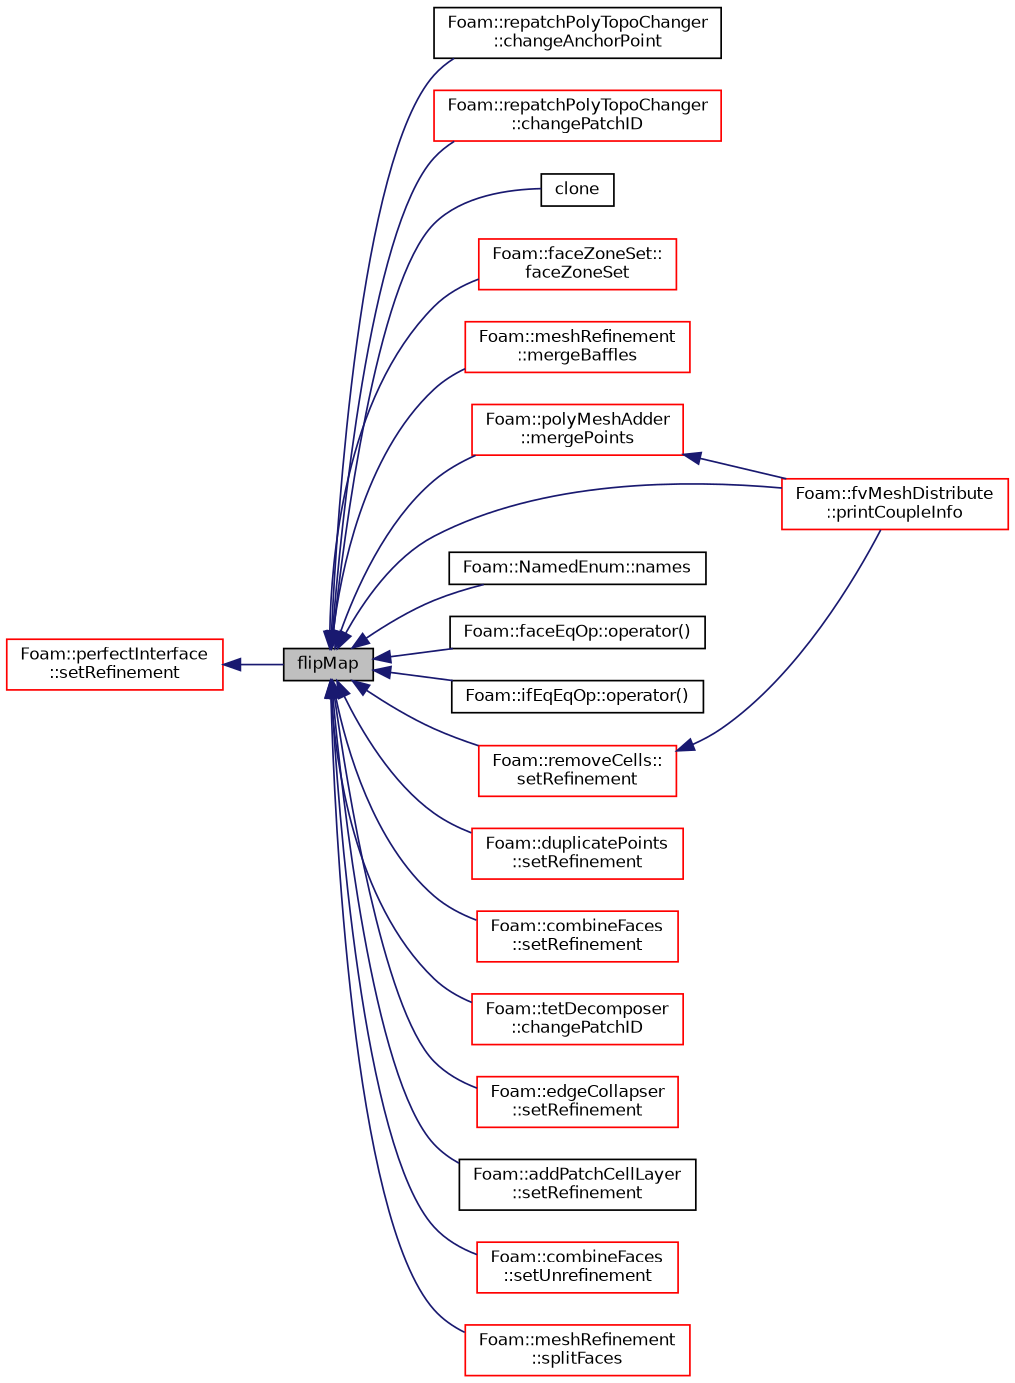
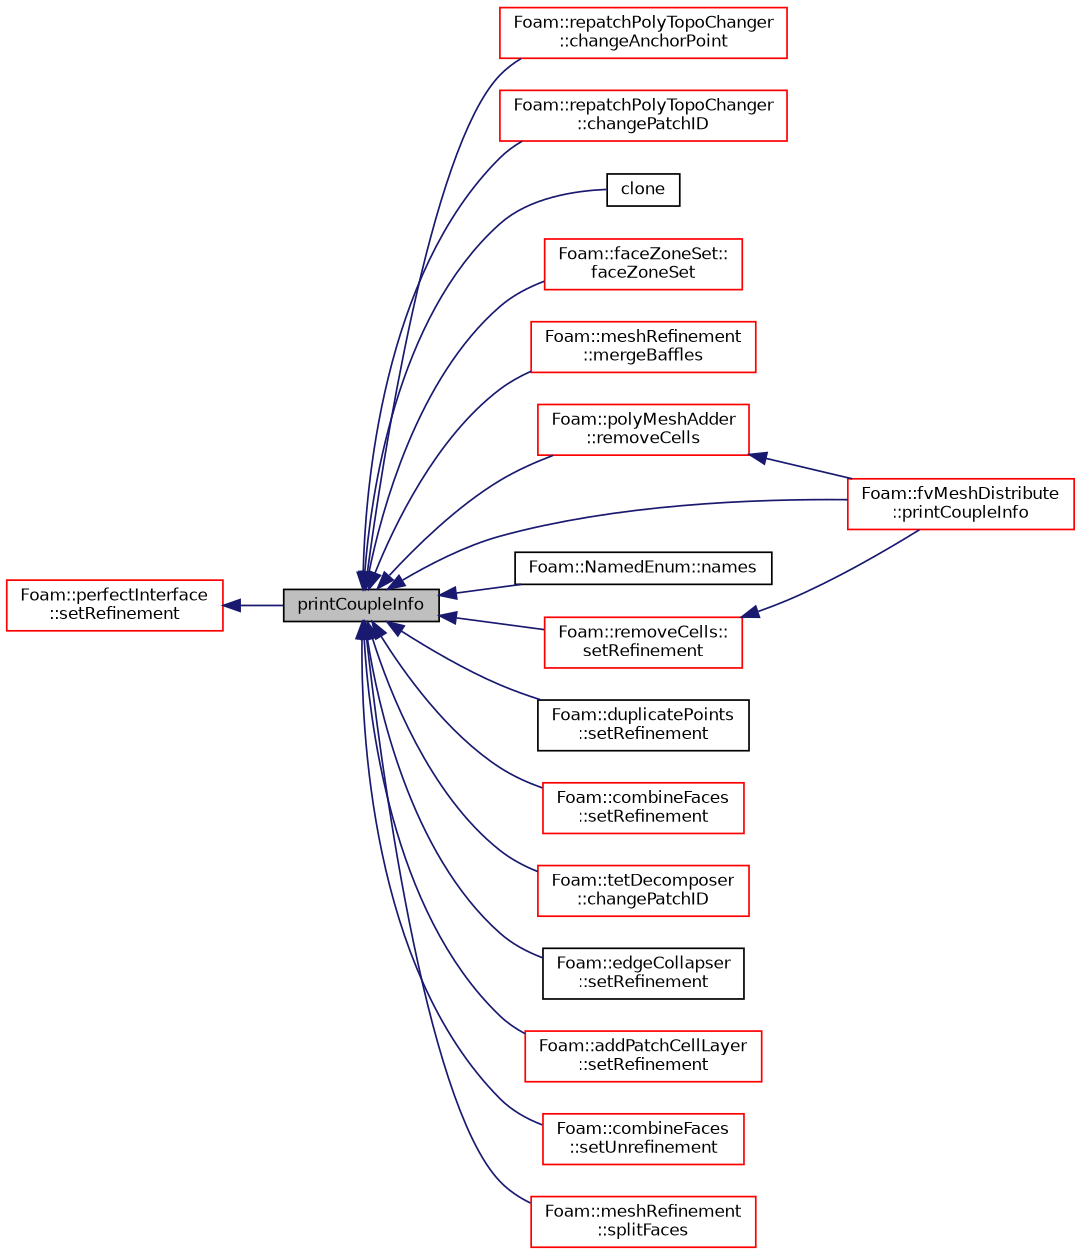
(578, 33) -> (643, 33)
(578, 430) -> (643, 430)
(578, 632) -> none
(328, 665) -> (361, 605)
(578, 697) -> none
(578, 854) -> (643, 725)
(578, 1102) -> (643, 974)
(578, 1185) -> (643, 1056)
